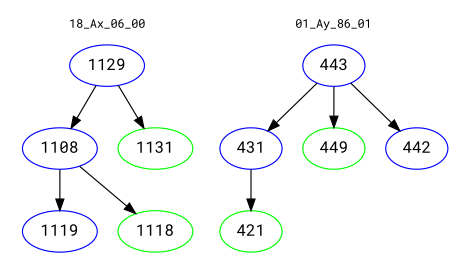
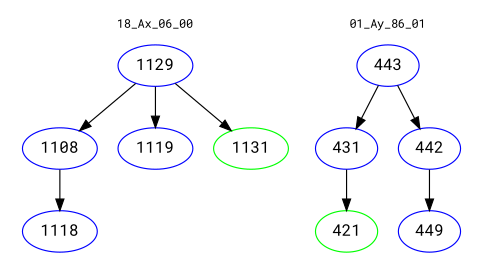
(334, 101) -> (429, 184)
(334, 149) -> (429, 231)
(60, 184) -> (155, 101)
(155, 231) -> (60, 231)
